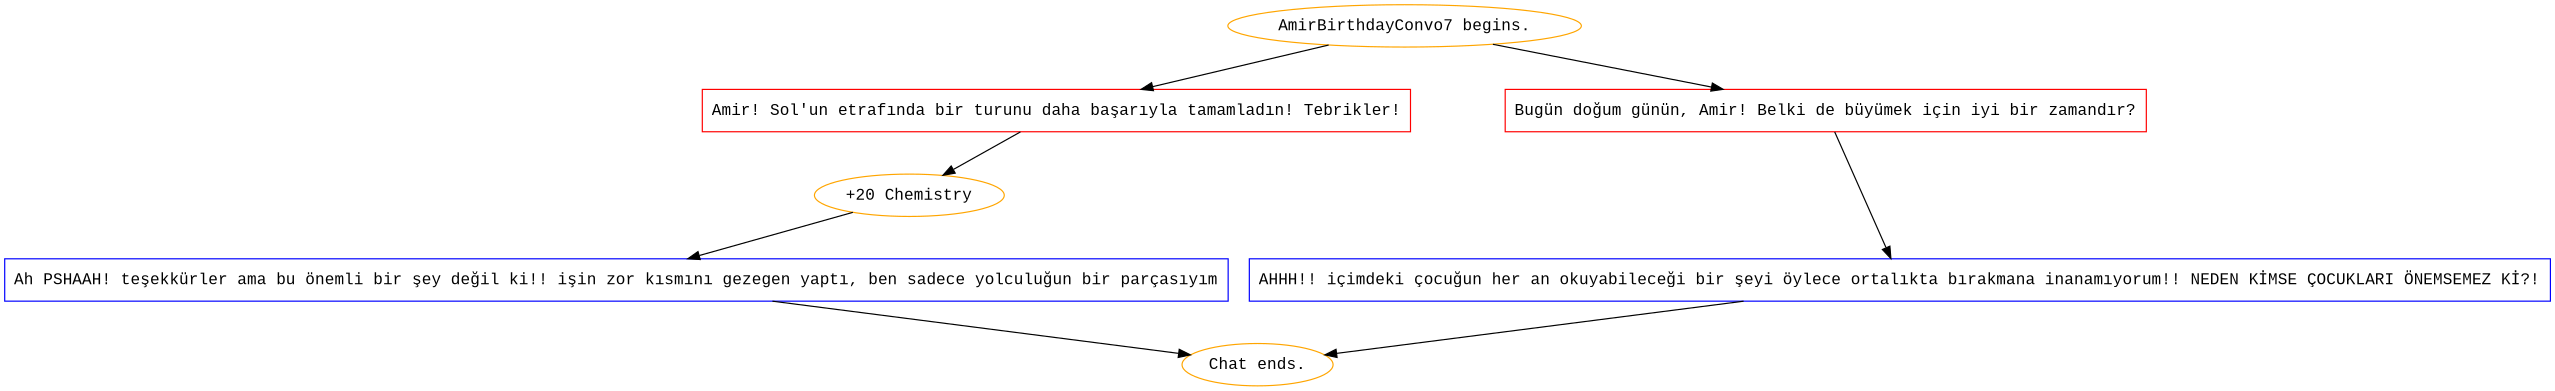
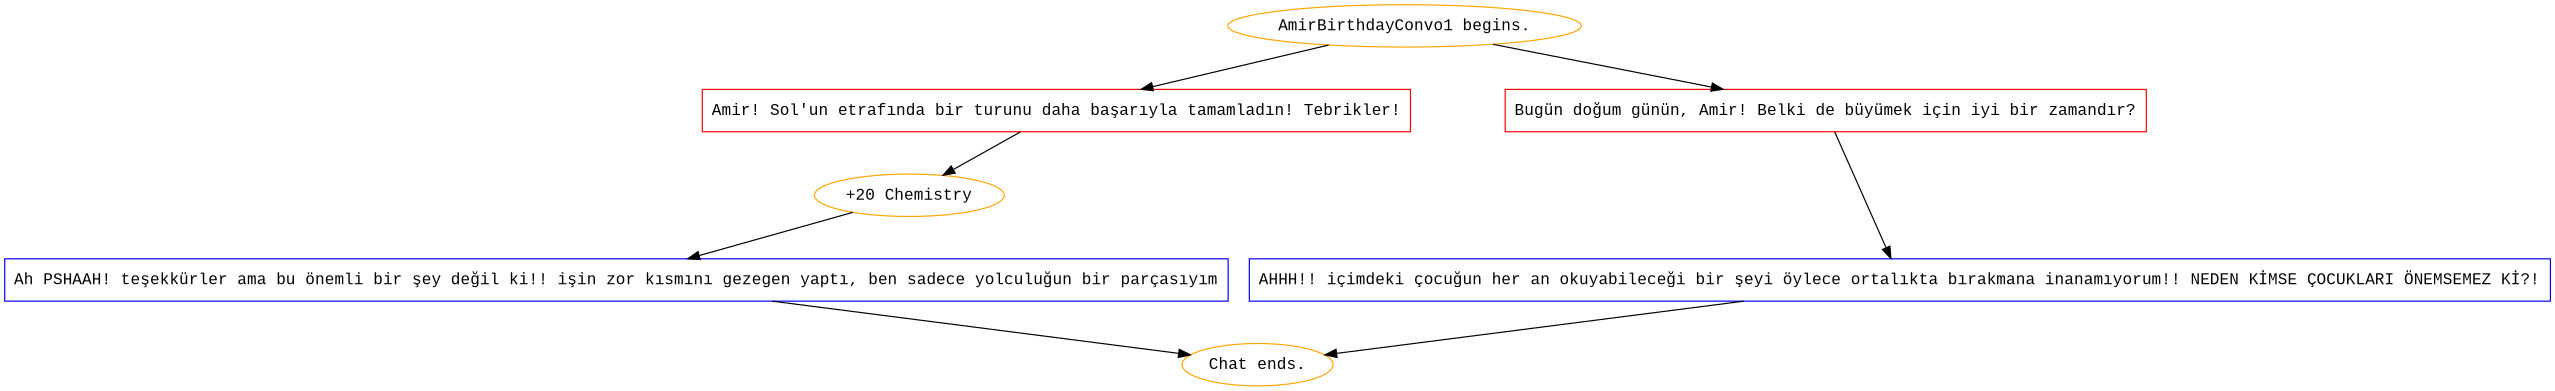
(1405, 26) -> (1405, 26)
